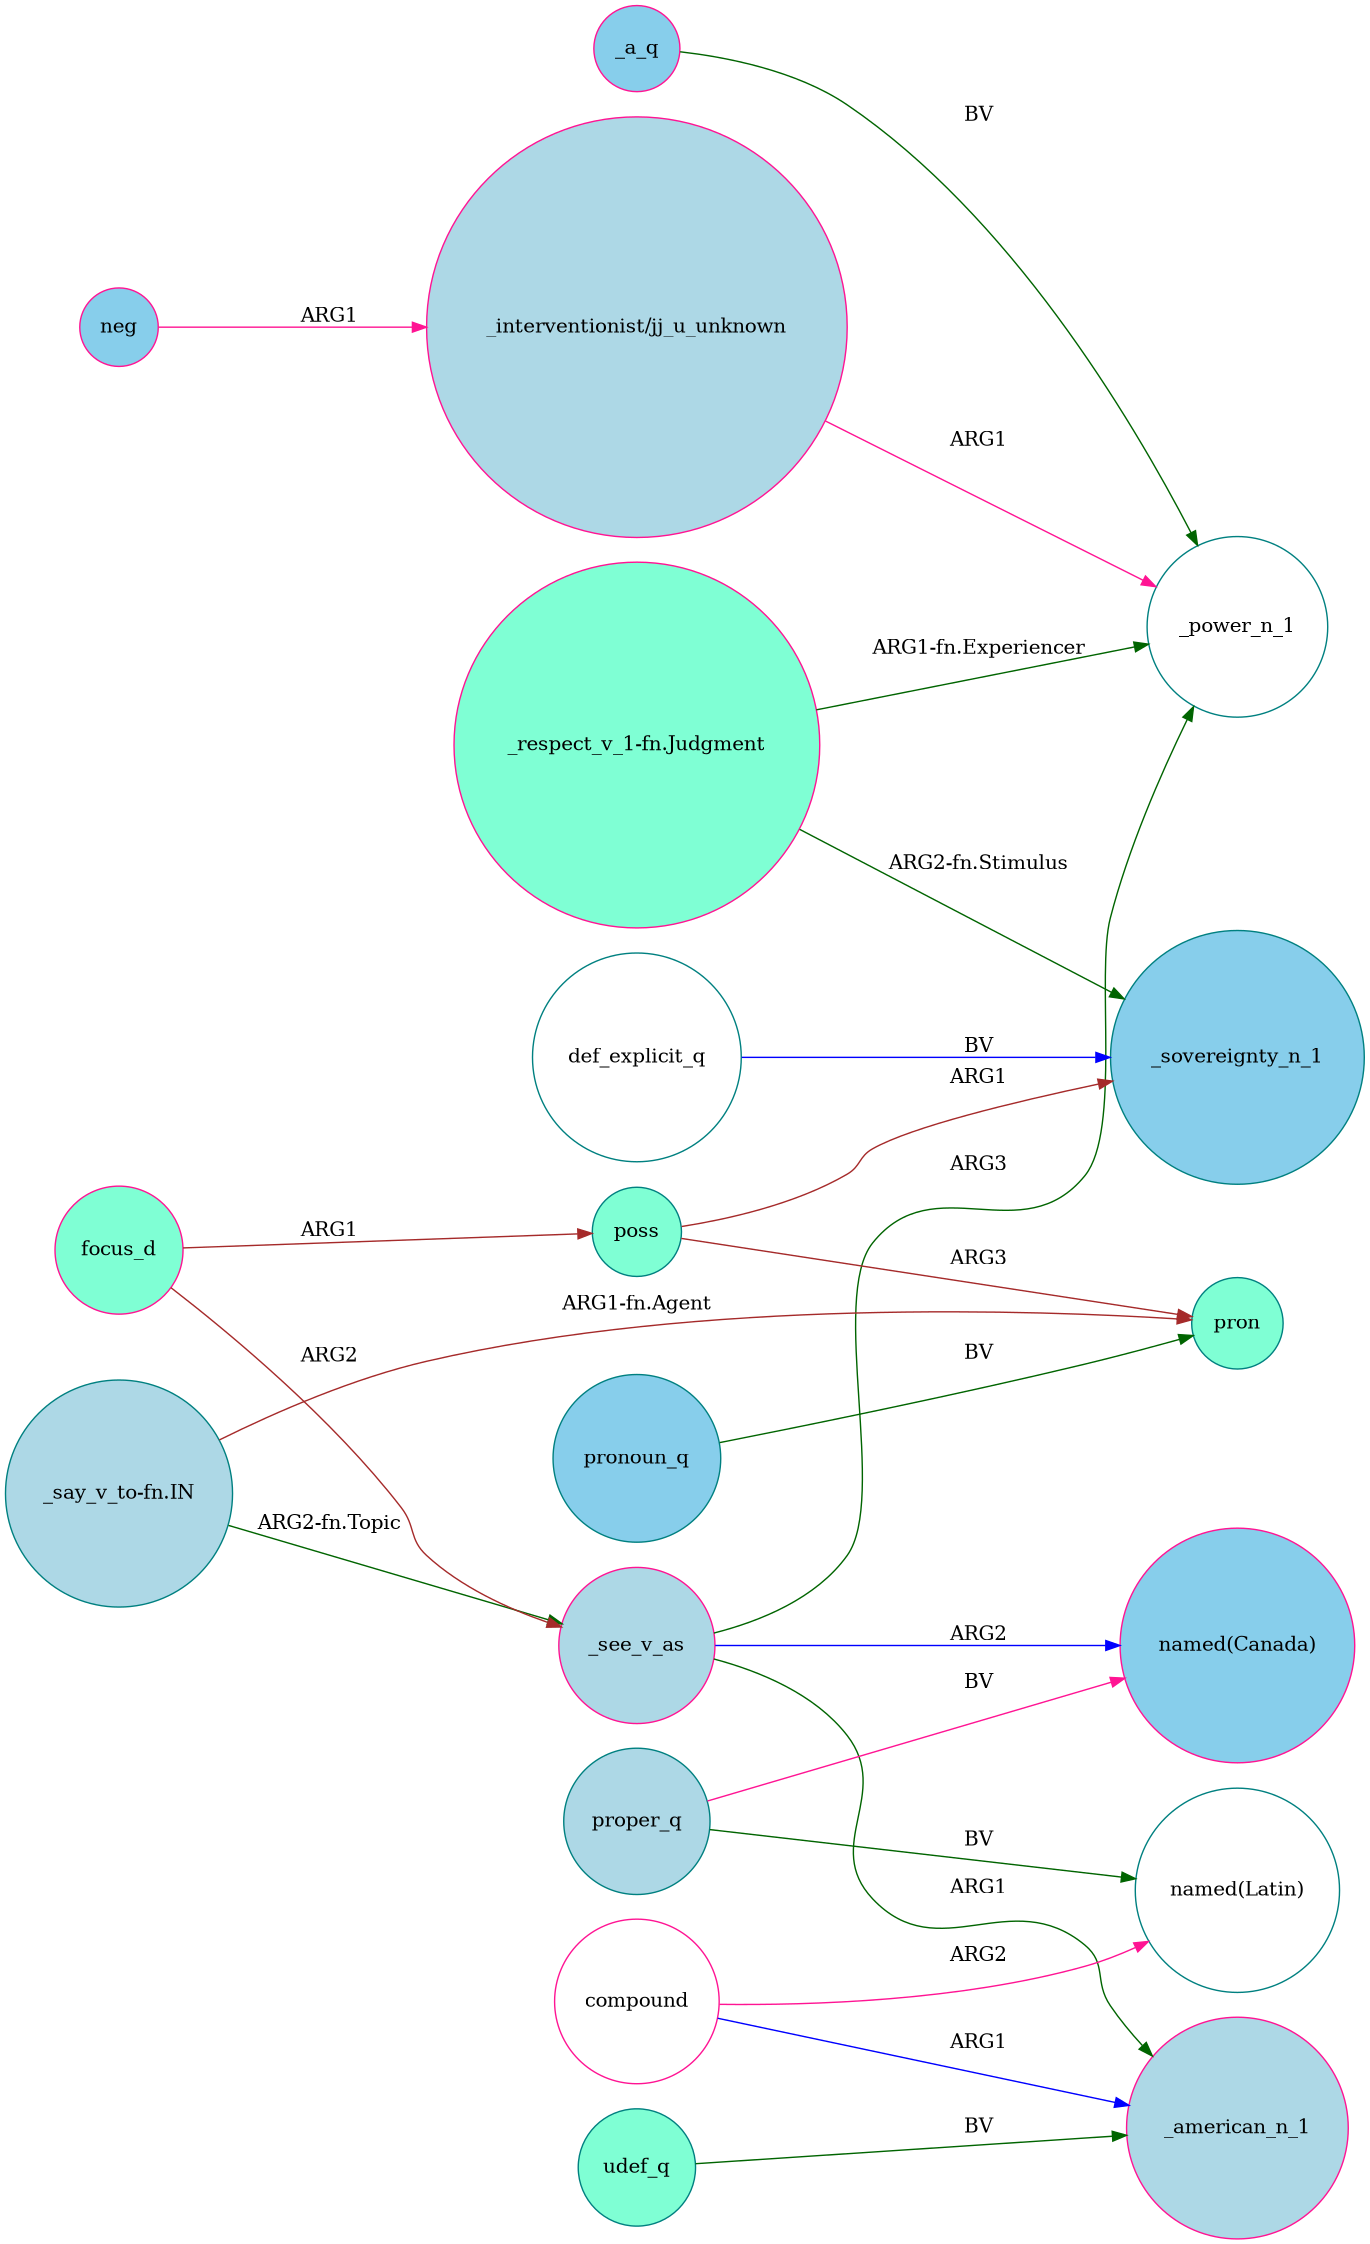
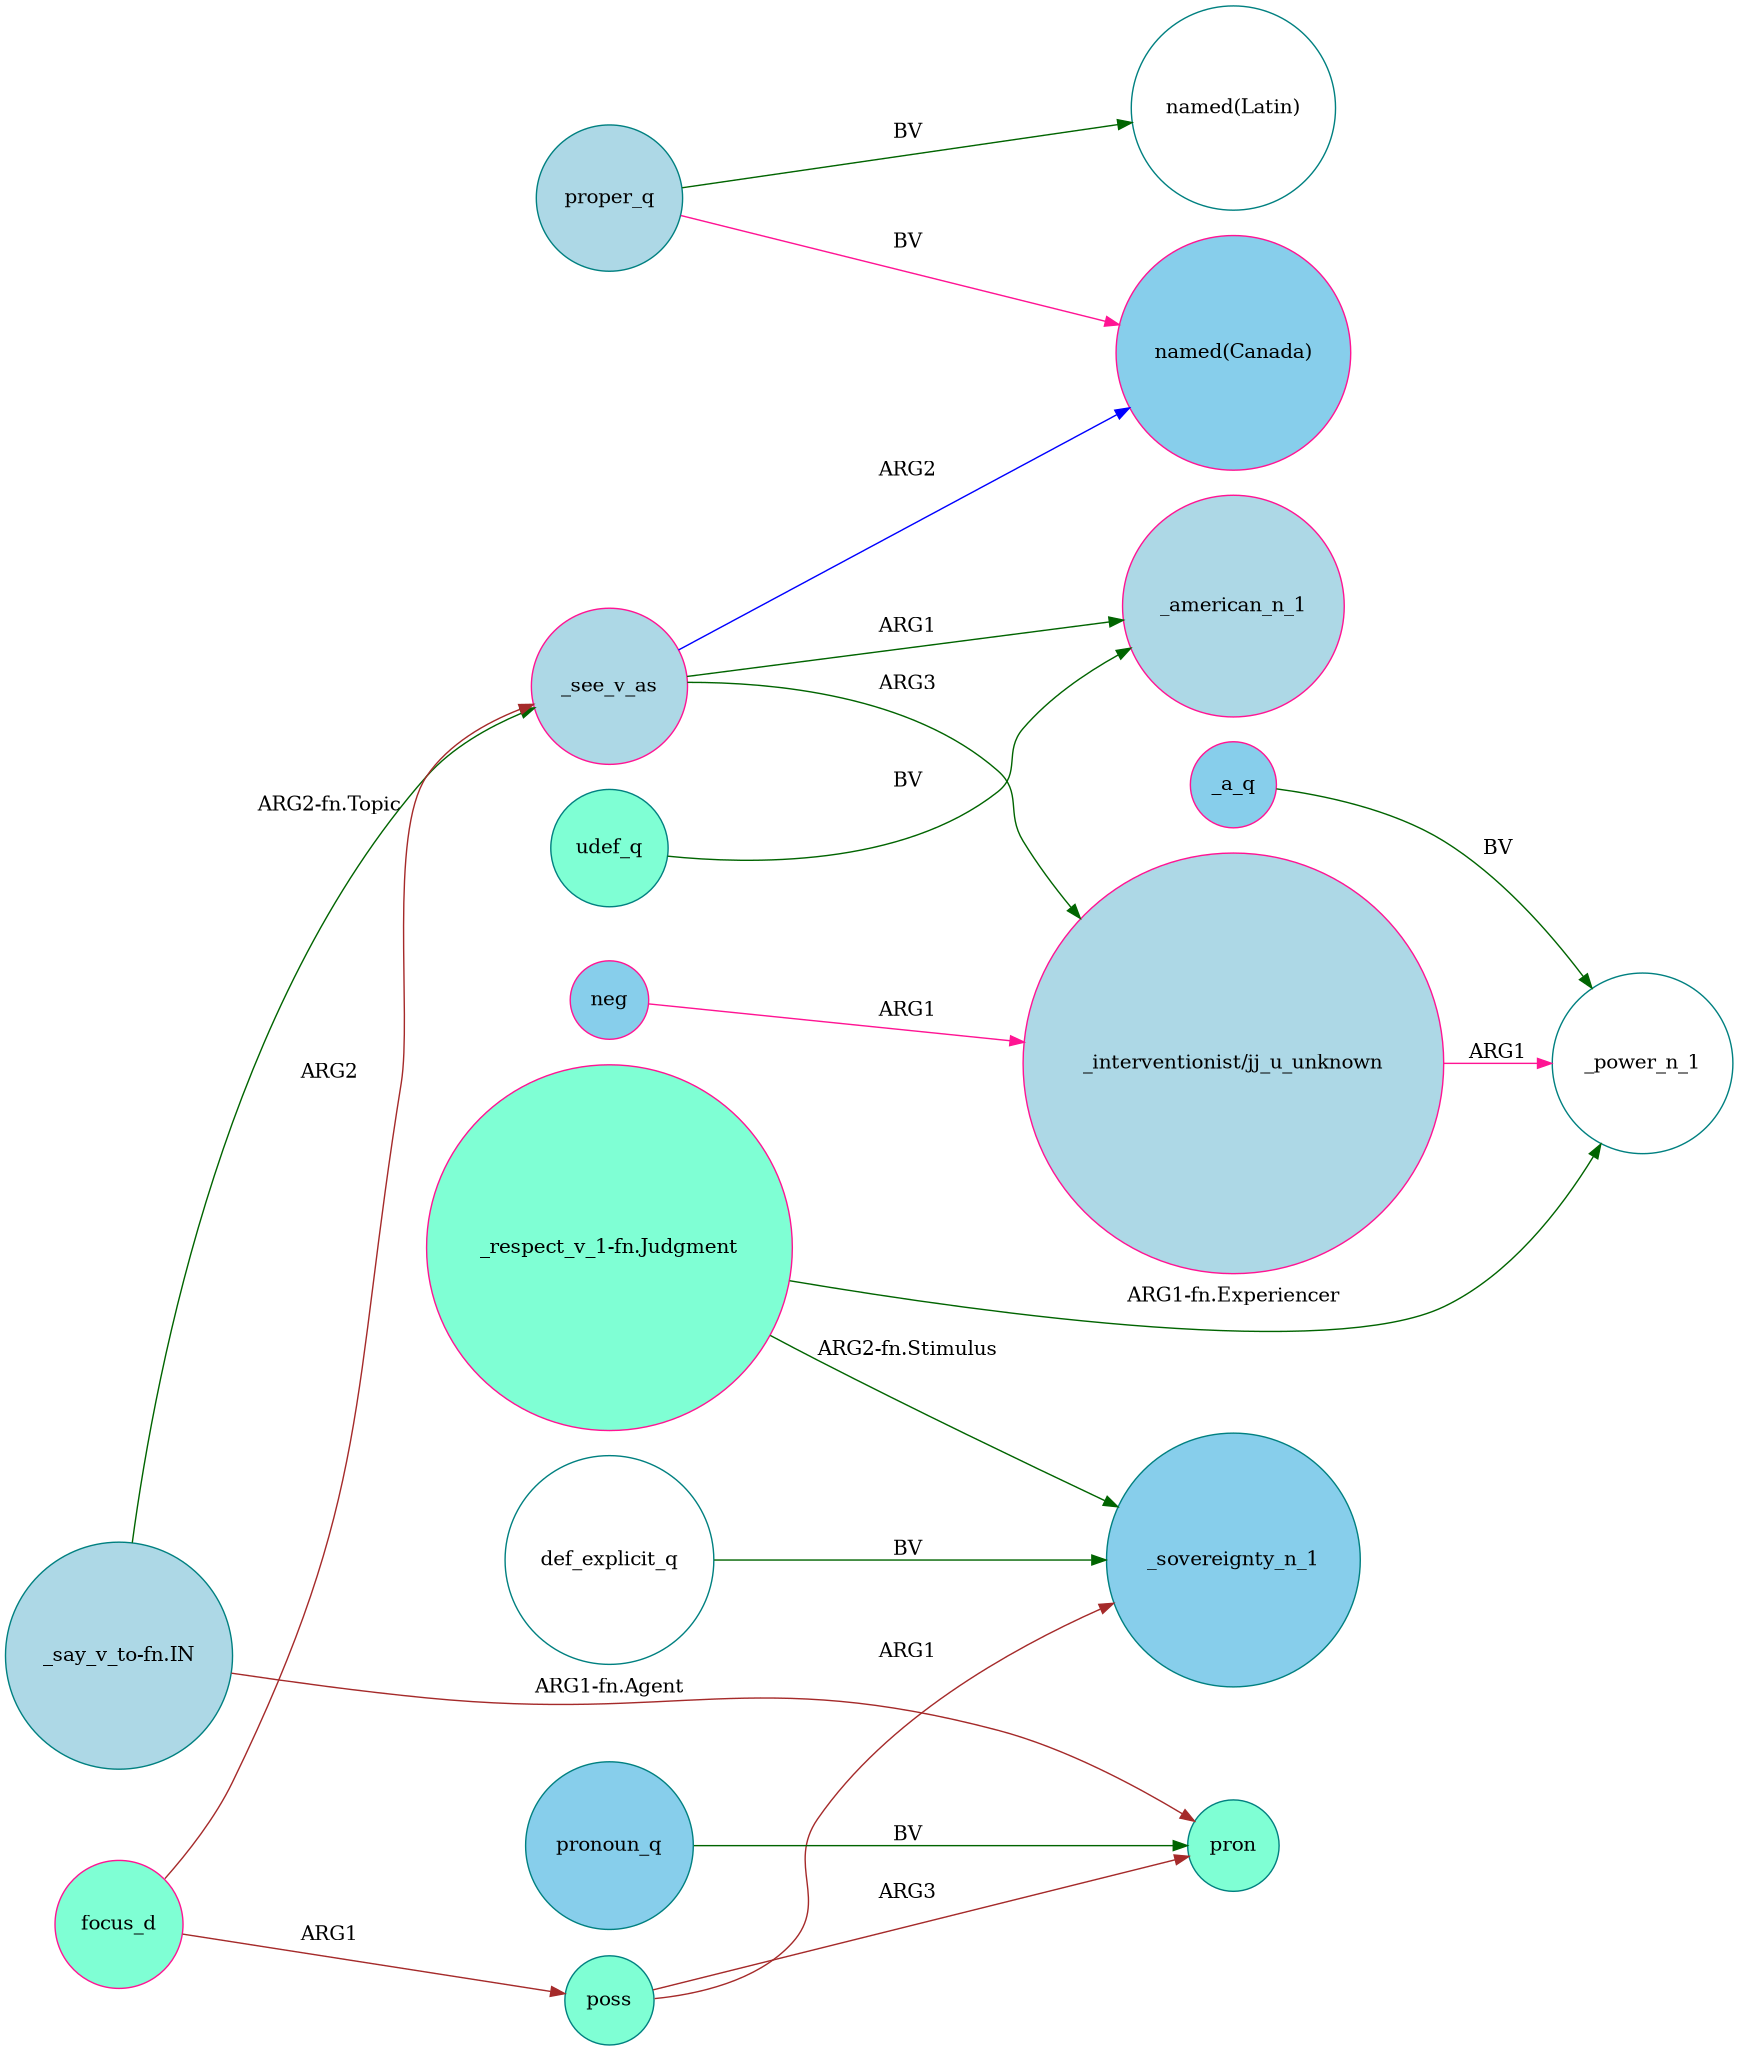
(919, 1057) -> (903, 1560)
(978, 1209) -> (926, 725)
(637, 2001) -> none
